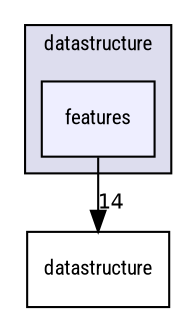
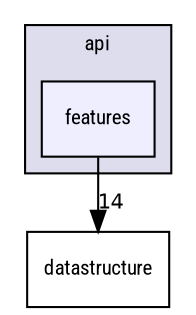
(98, 45) -> (98, 45)
